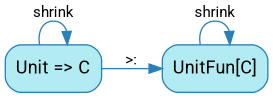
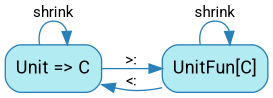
none -> (138, 91)
